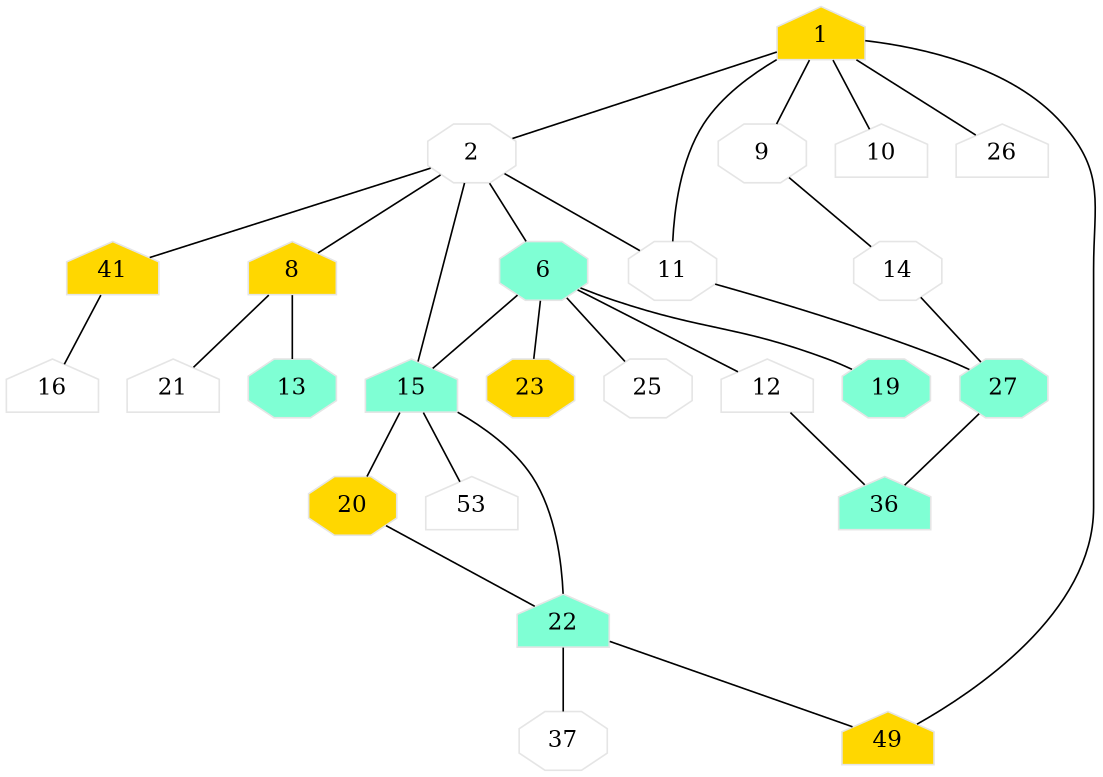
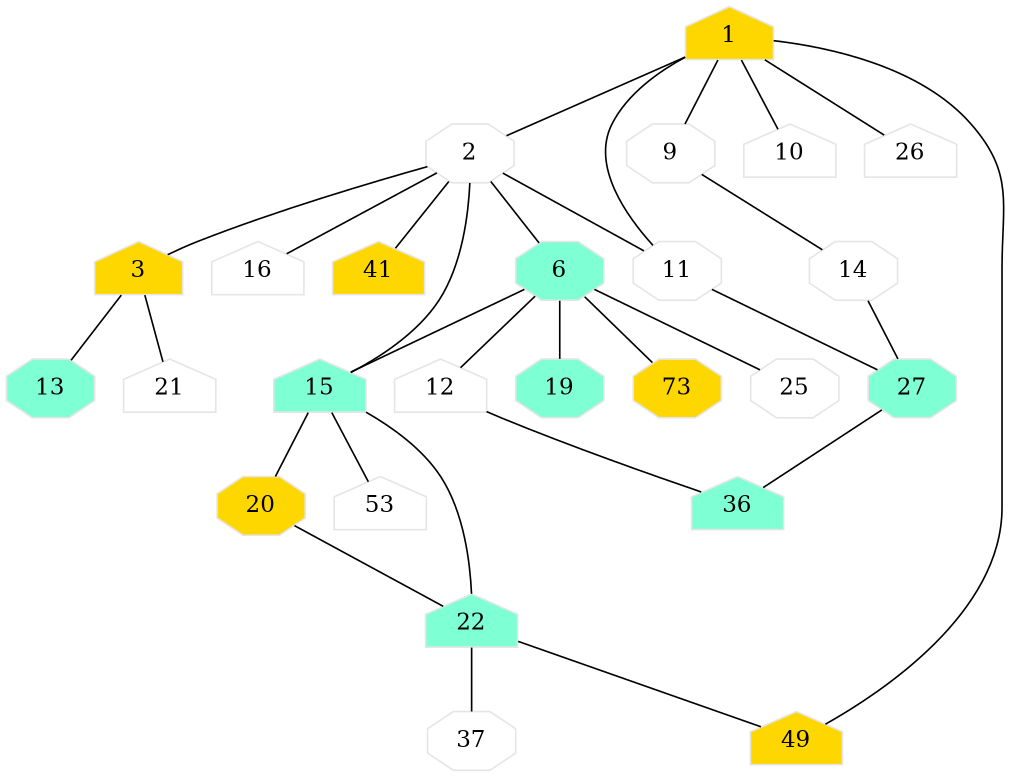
(292, 271) -> (139, 271)
(83, 330) -> (362, 213)
(531, 388) -> (677, 388)
